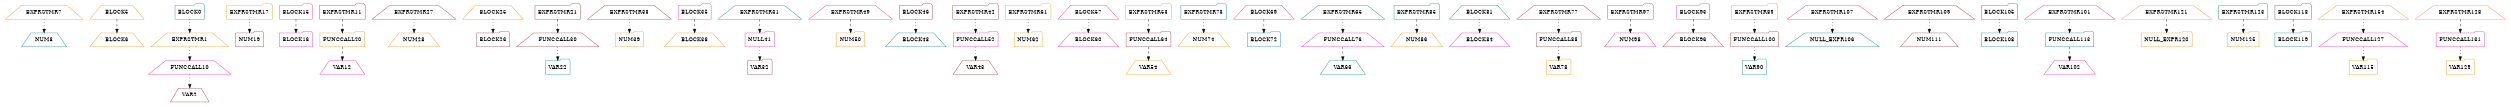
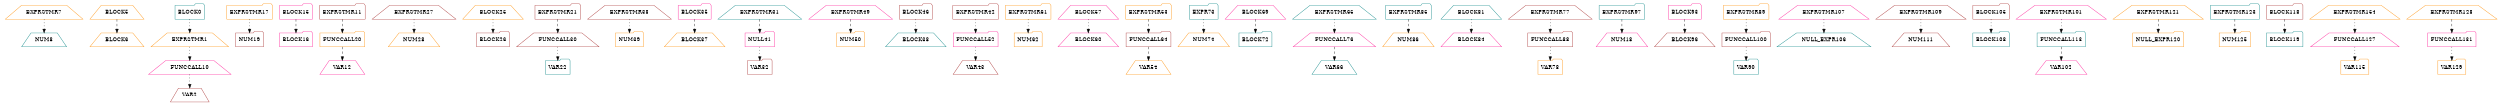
(1204, 12) -> (1204, 12)
(695, 40) -> (695, 40)
(916, 40) -> (916, 40)
(1630, 40) -> (1622, 40)
